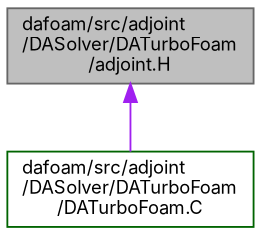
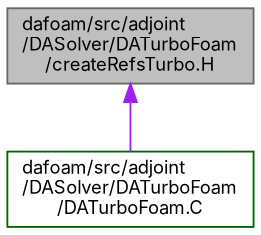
(130, 46) -> (130, 46)
